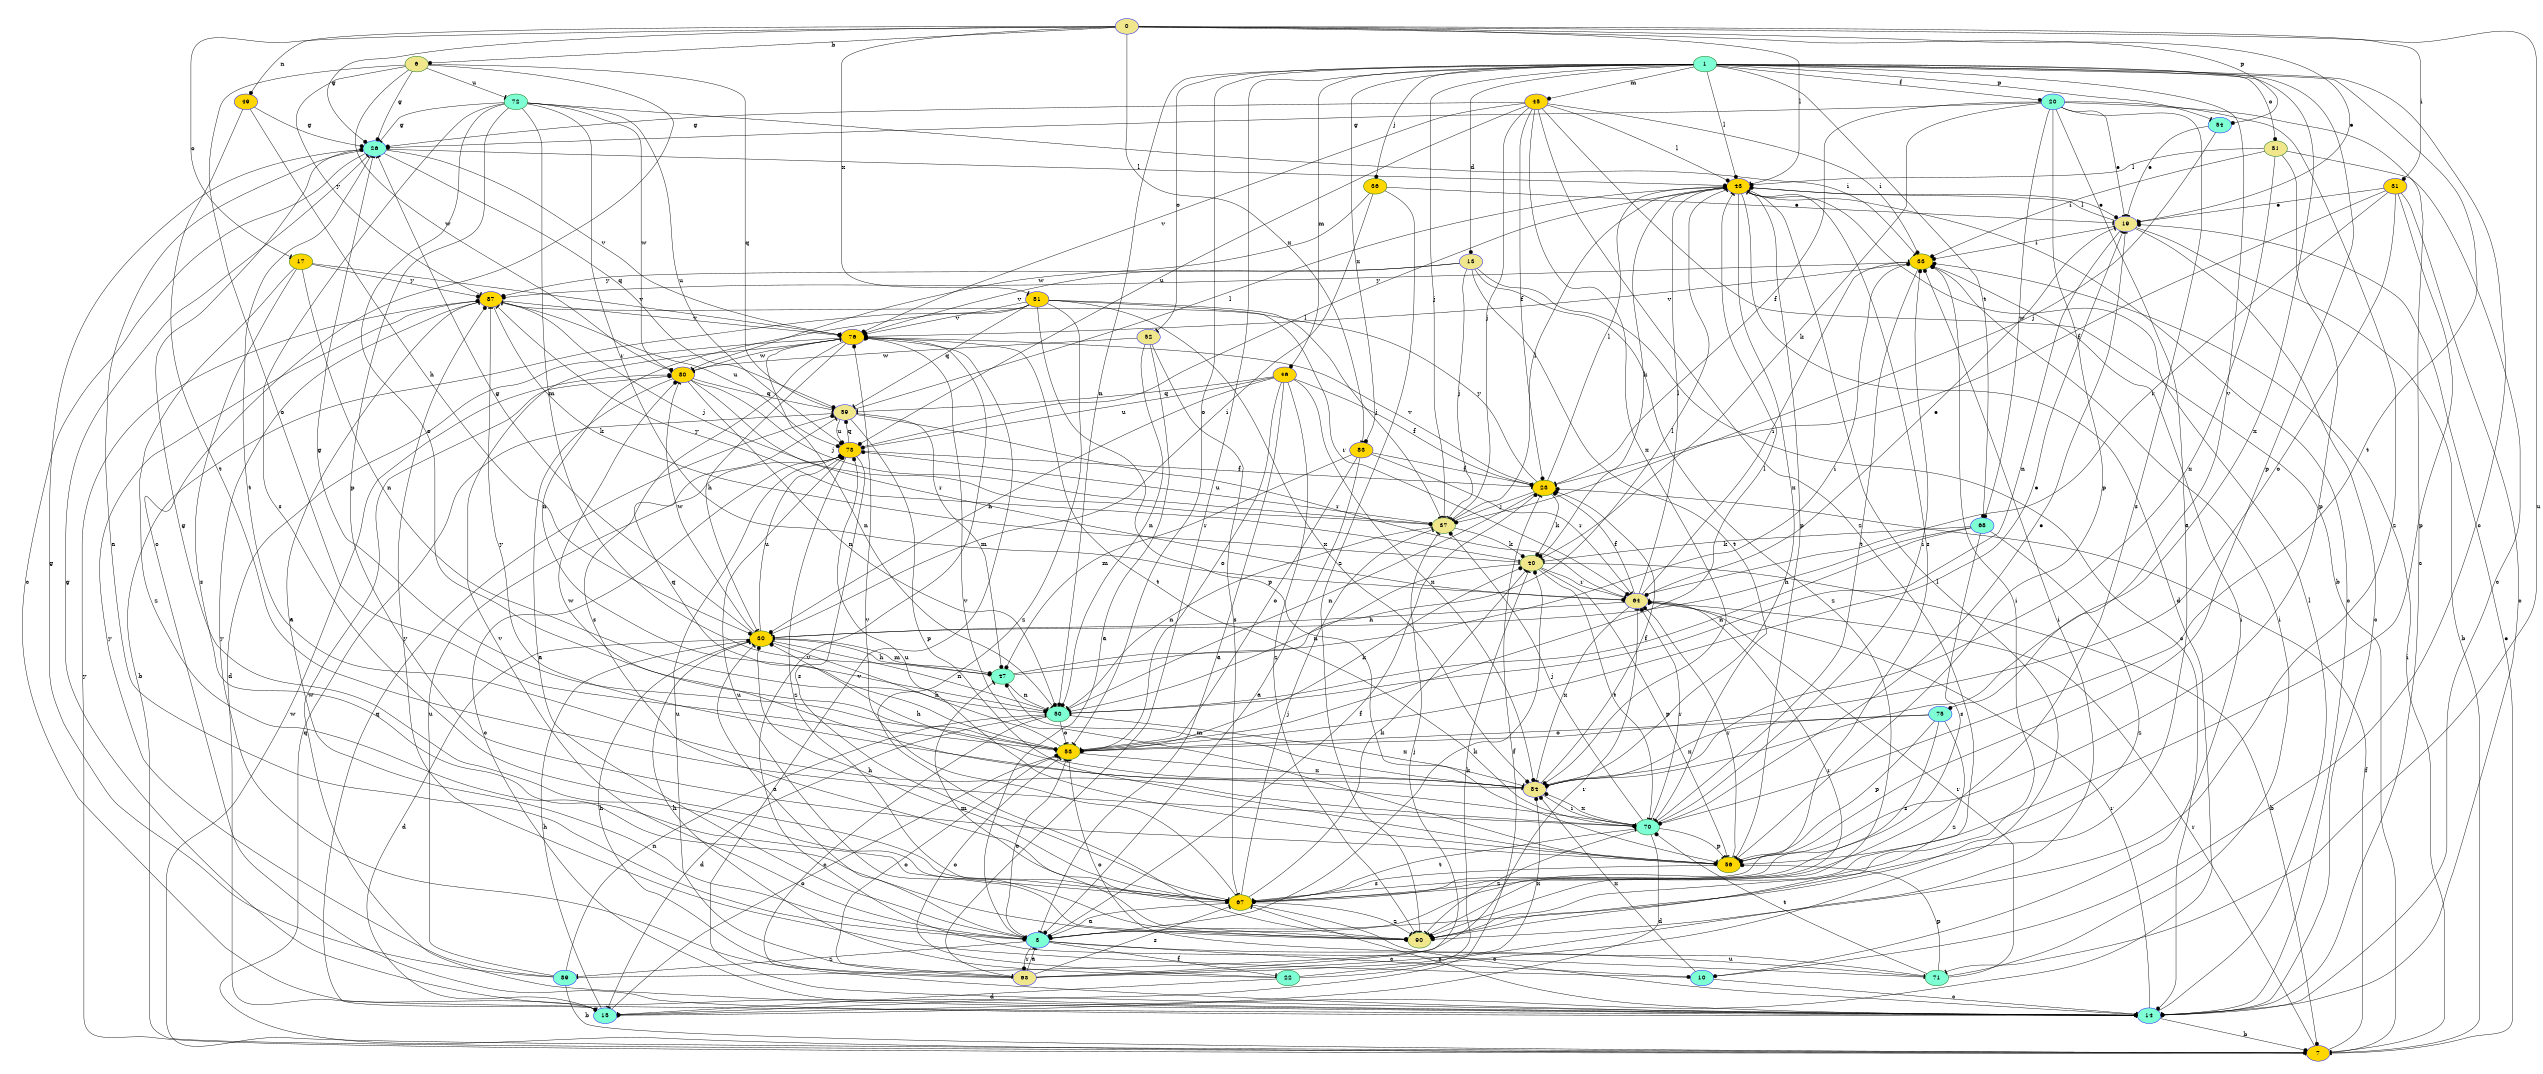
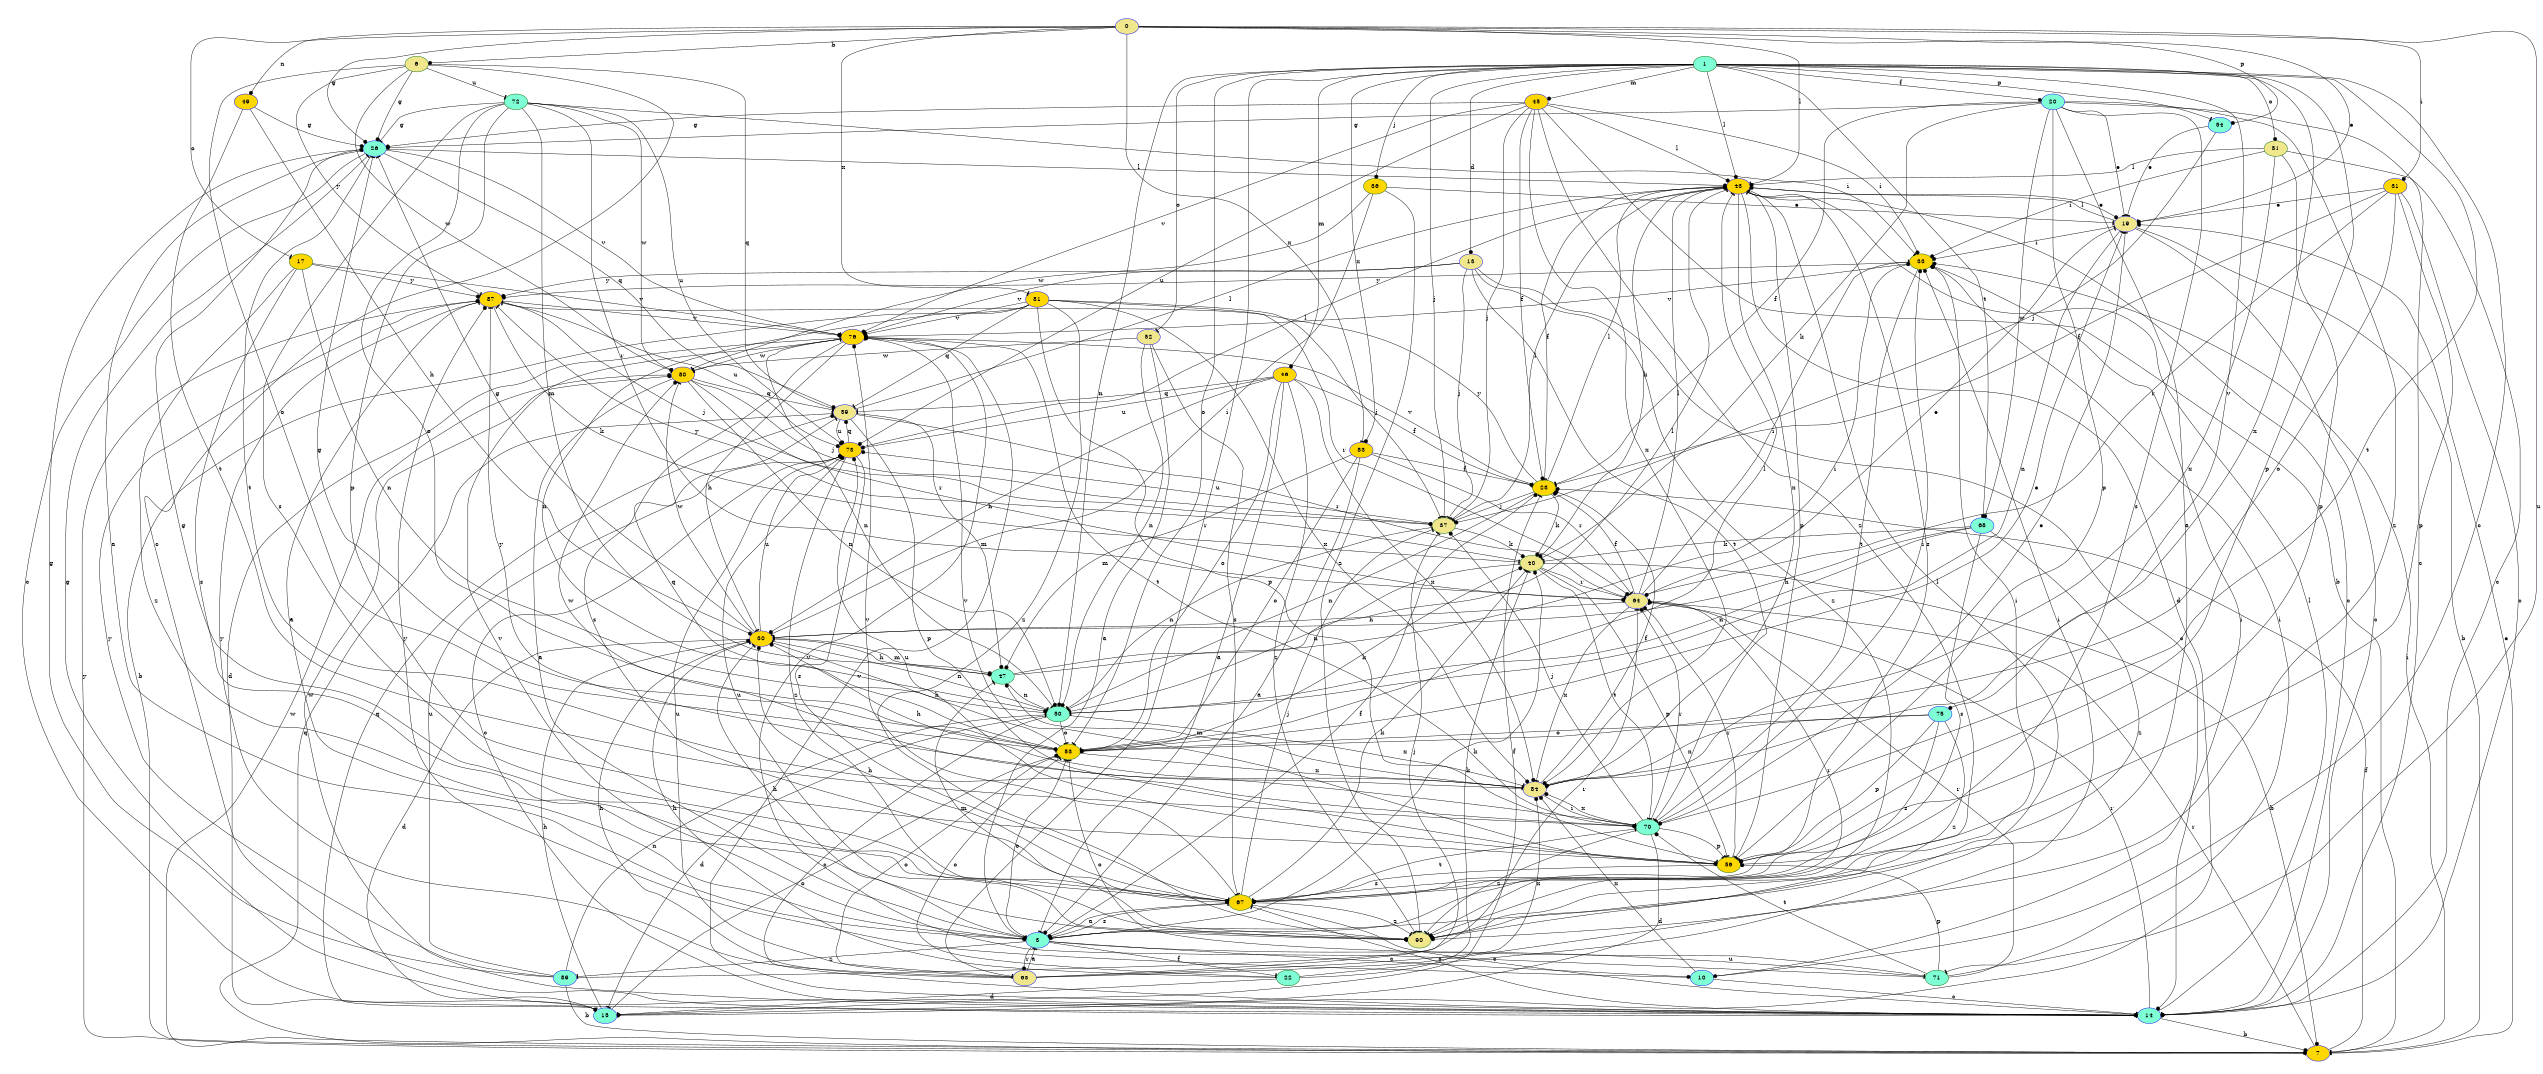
(1196, 469) -> (1555, 260)
(761, 639) -> (761, 639)
(775, 790) -> (775, 790)
(1132, 941) -> (1104, 918)
